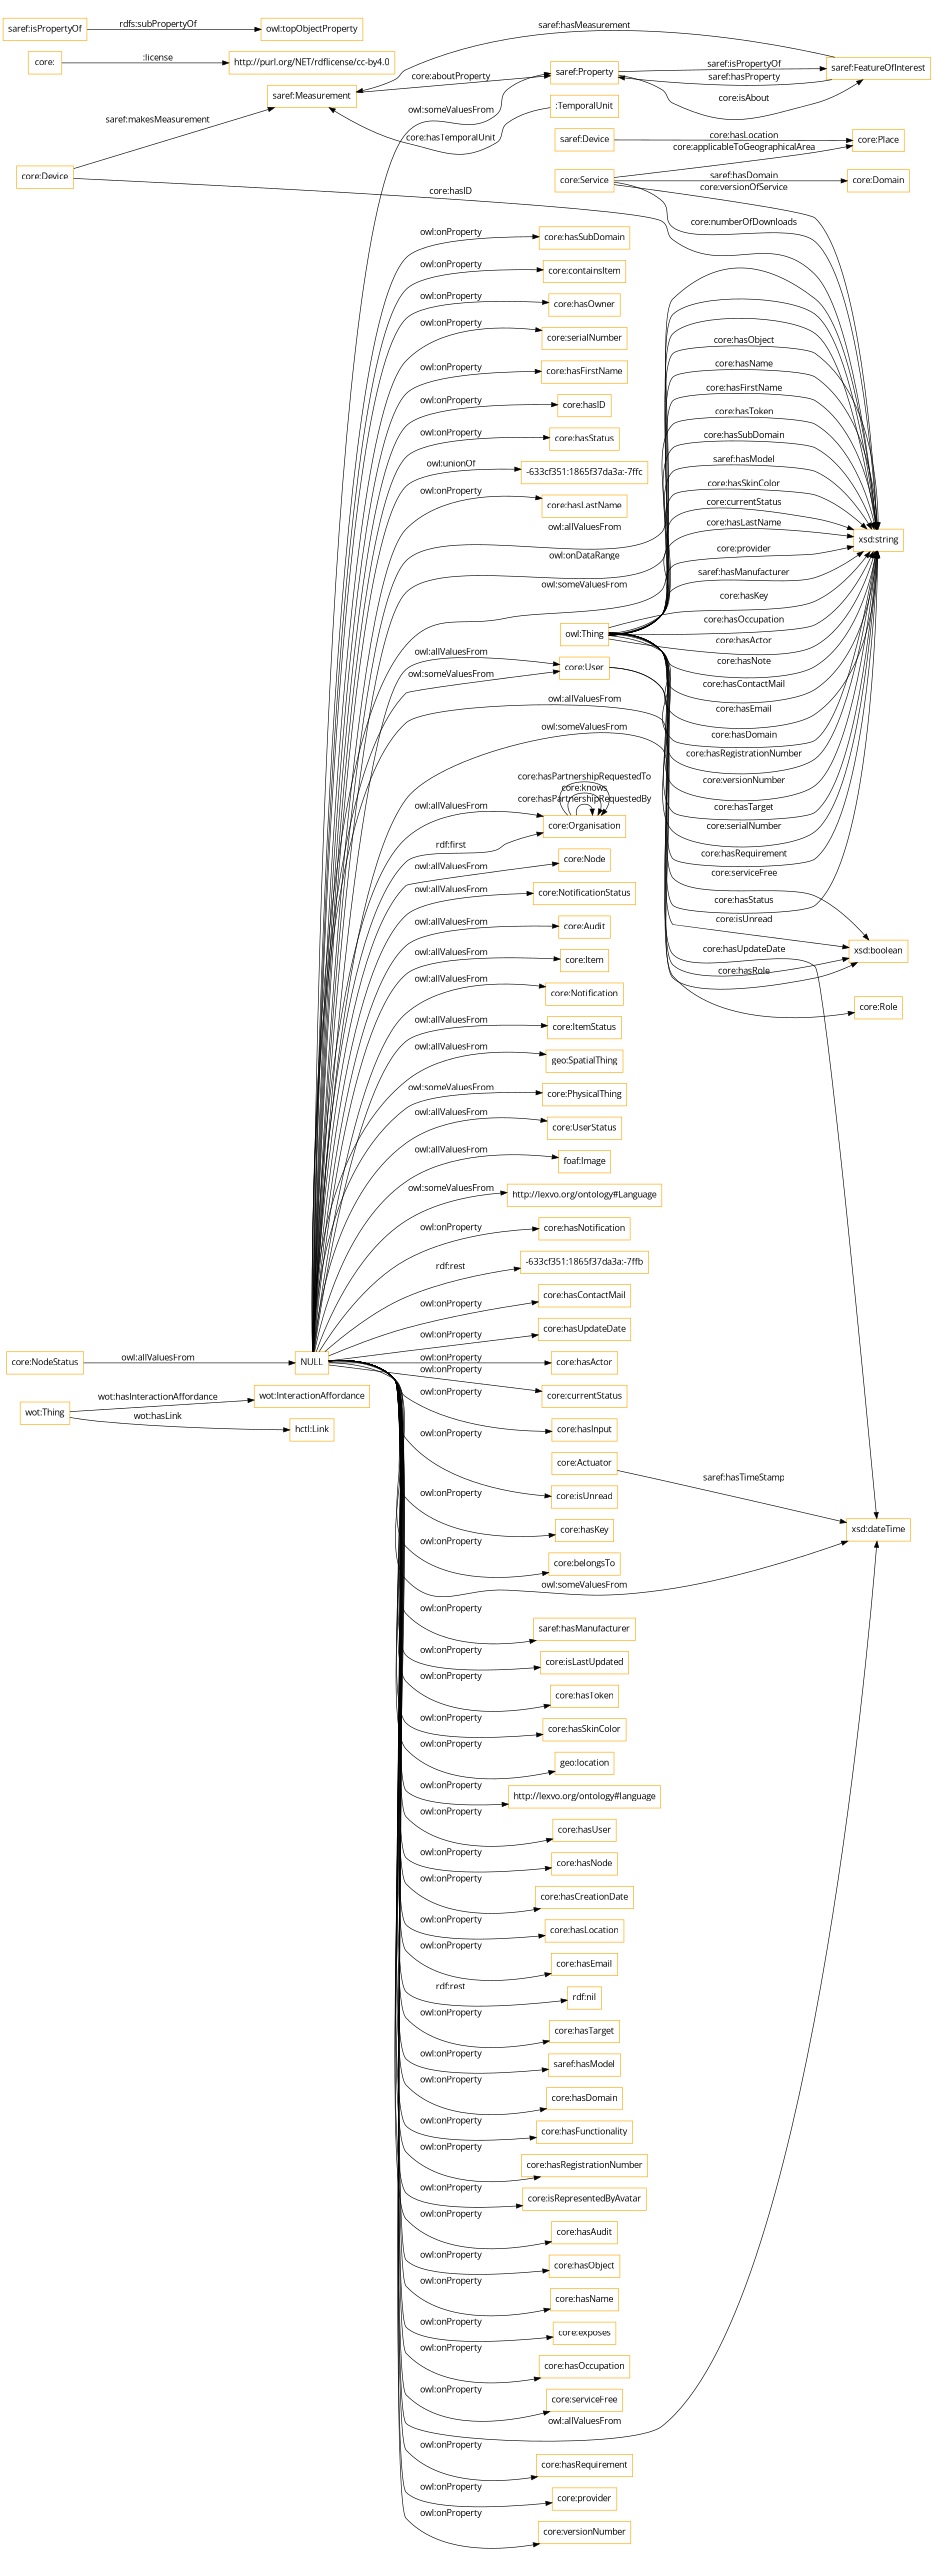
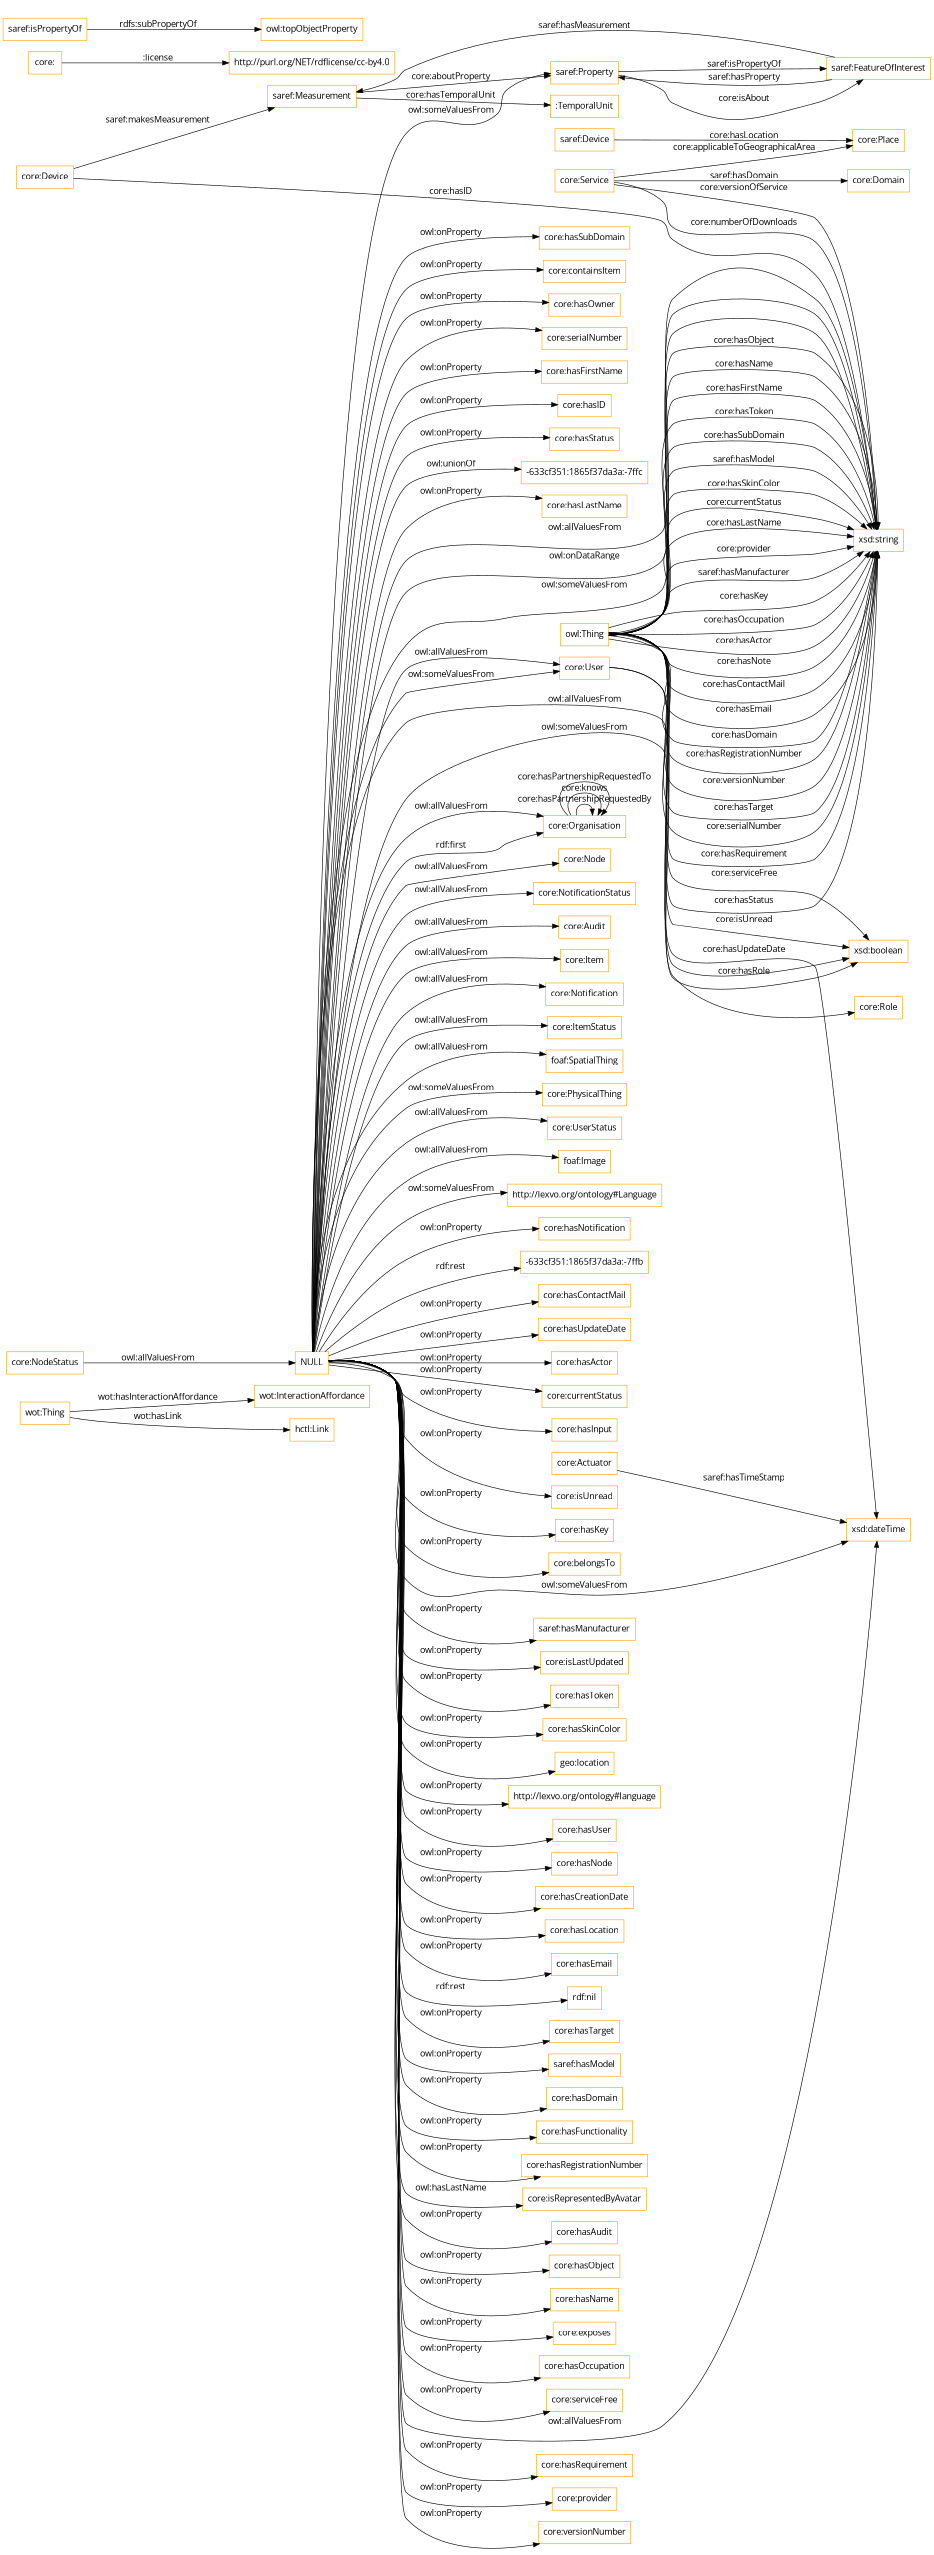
(447, 153) -> (450, 101)
(585, 1061) -> (585, 1061)
(451, 2188) -> (451, 2188)
